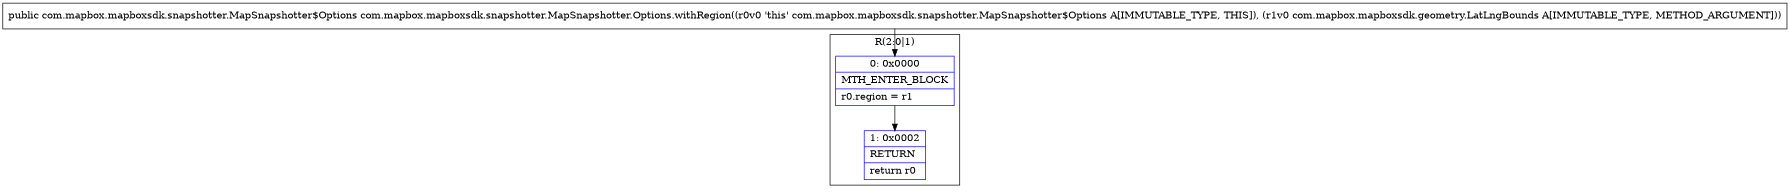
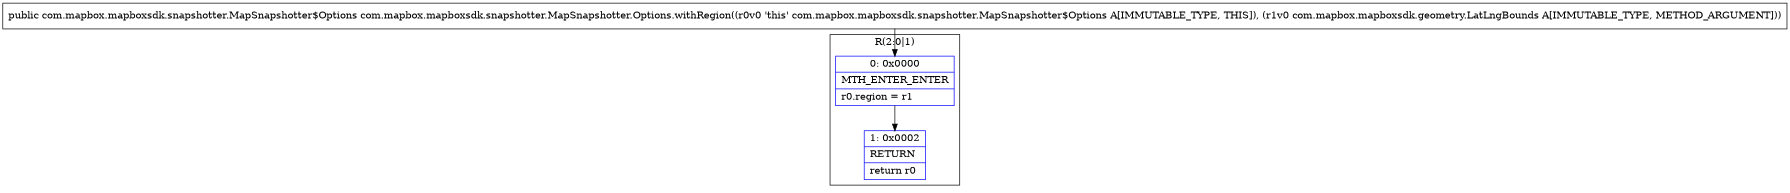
(895, 80) -> (895, 80)
